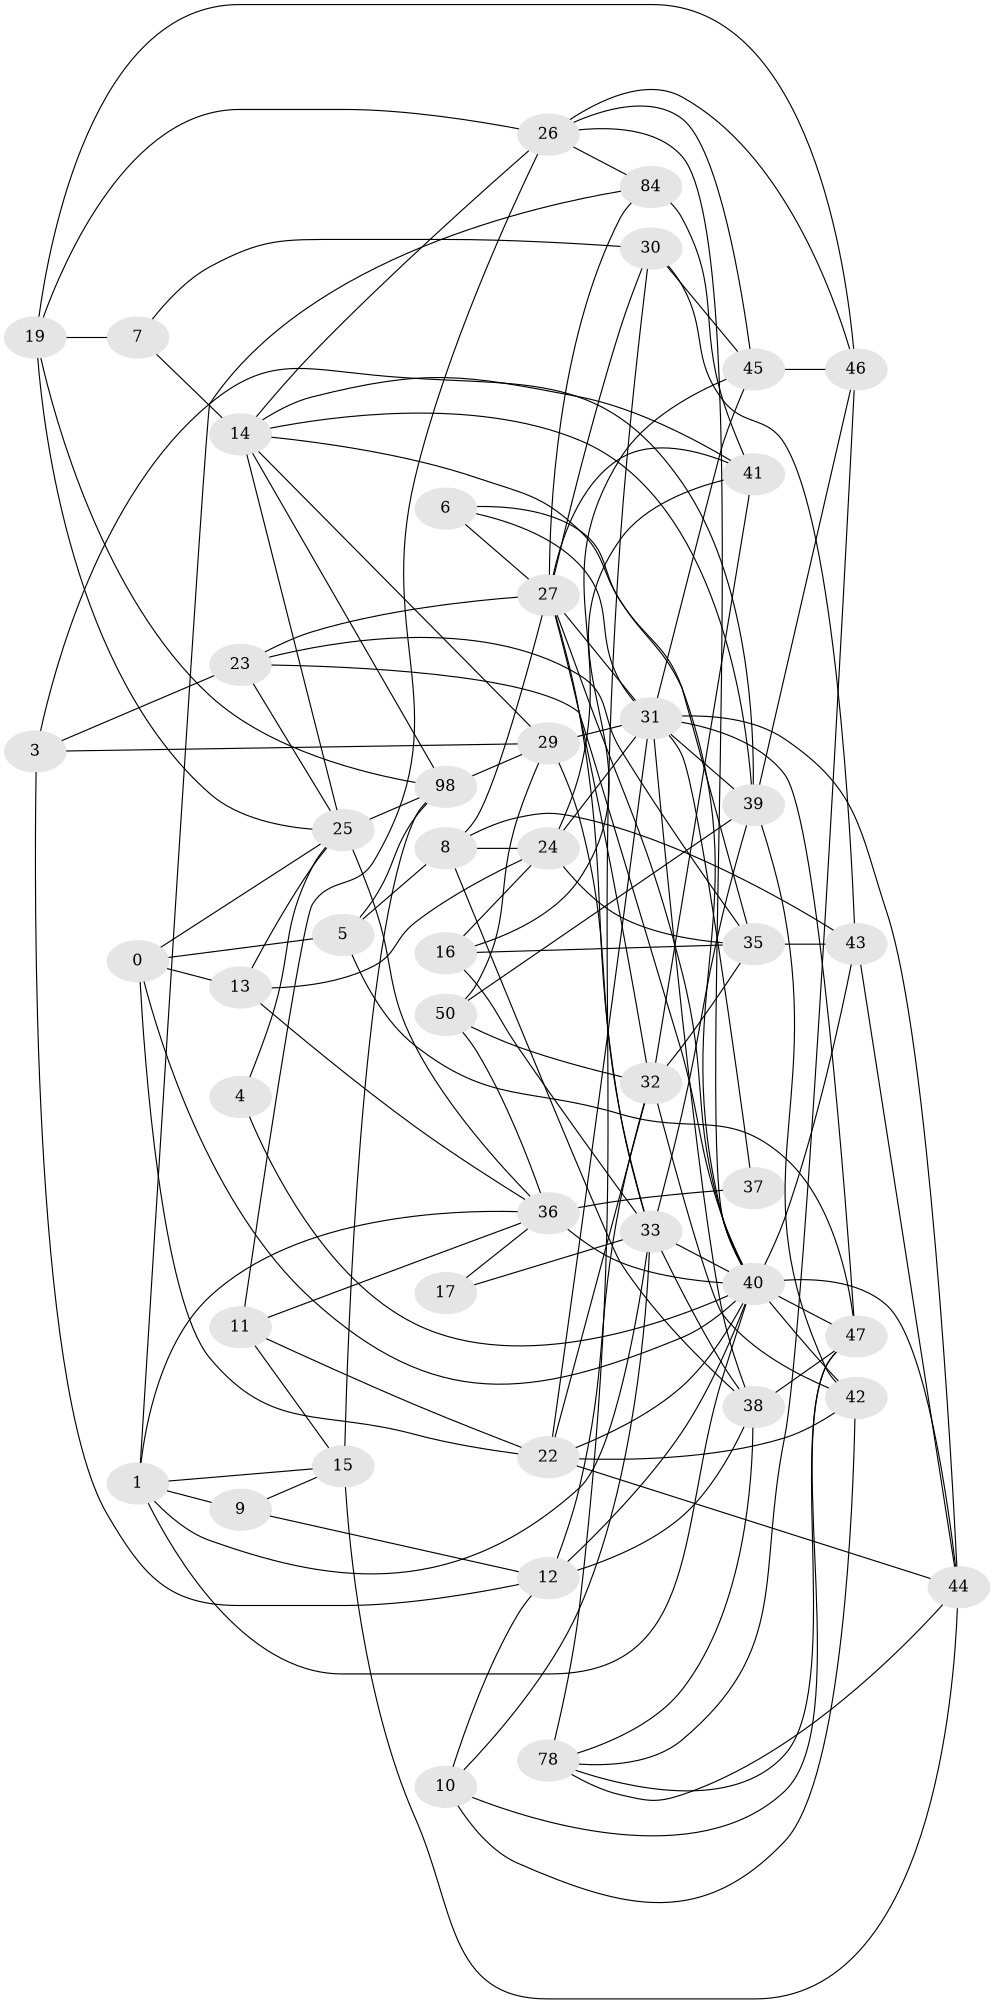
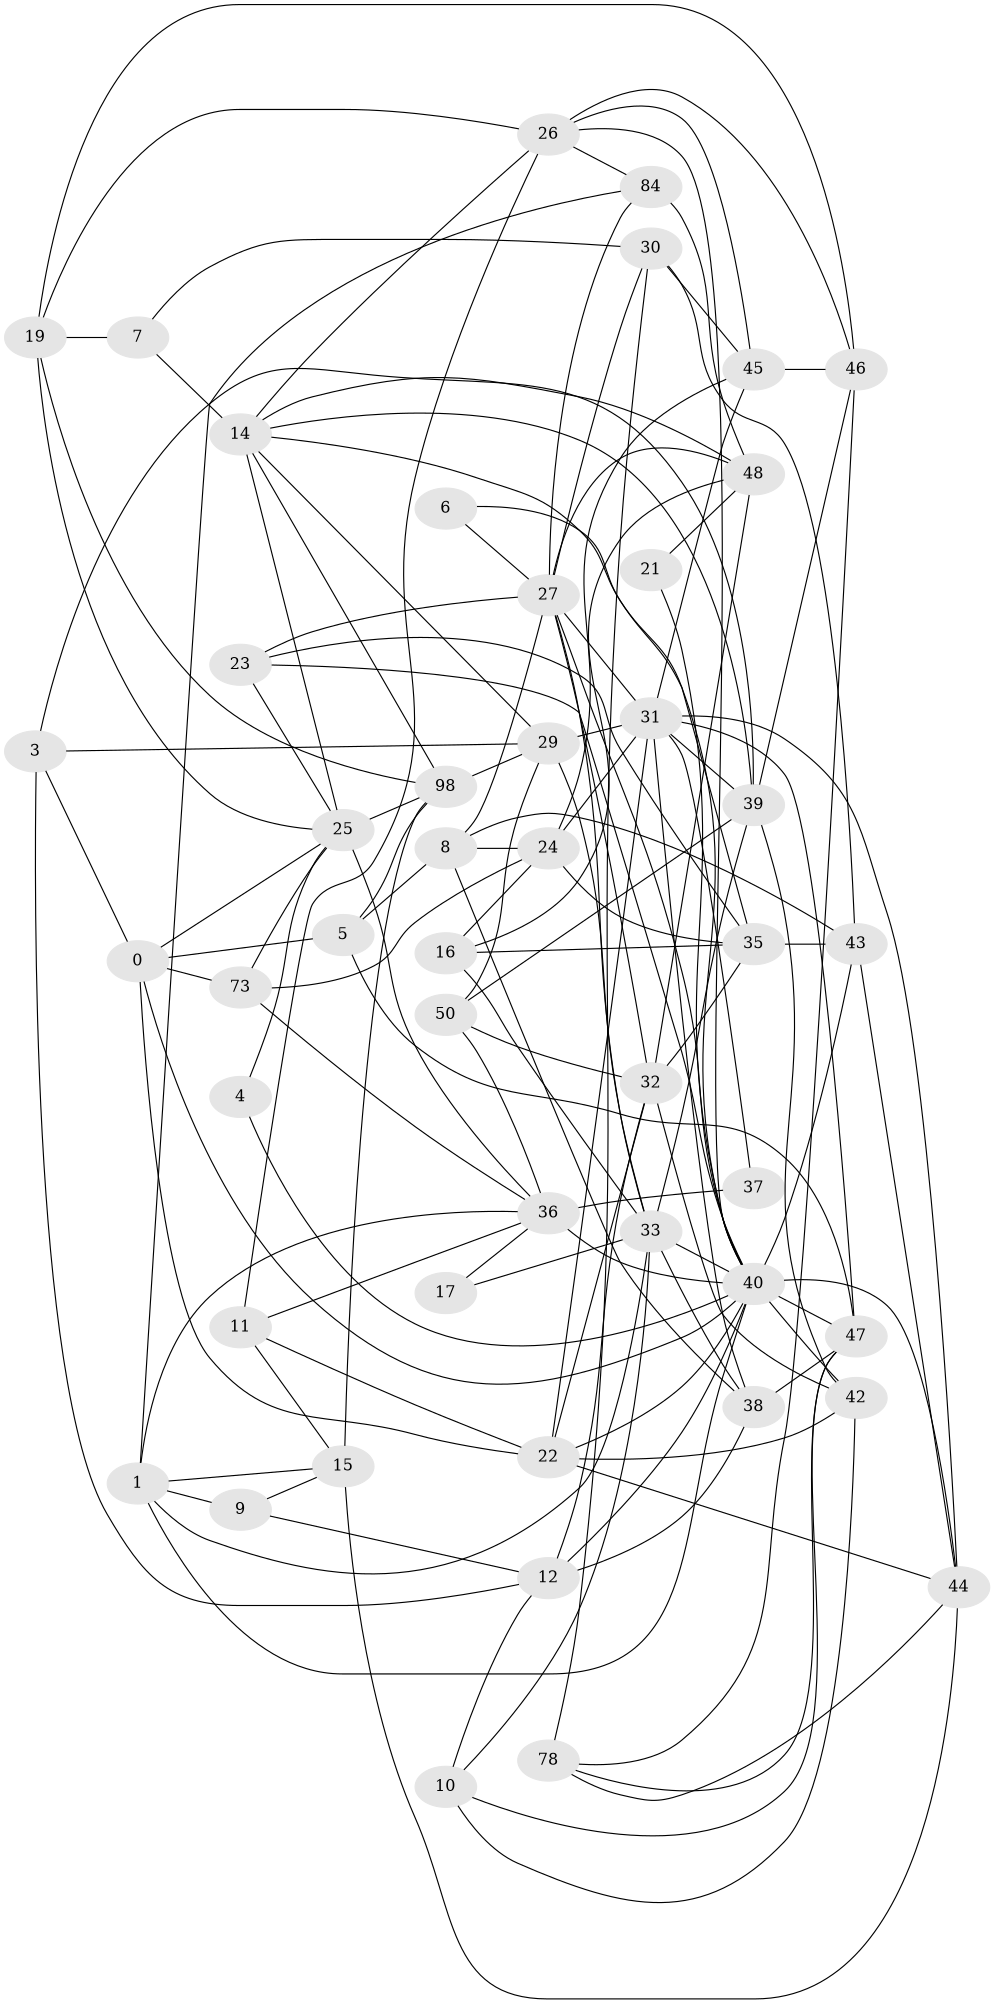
(754, 474) -> (754, 474)
(577, 562) -> none
none -> (651, 570)
(130, 711) -> (87, 856)
(241, 987) -> (241, 987)
(719, 1624) -> none
